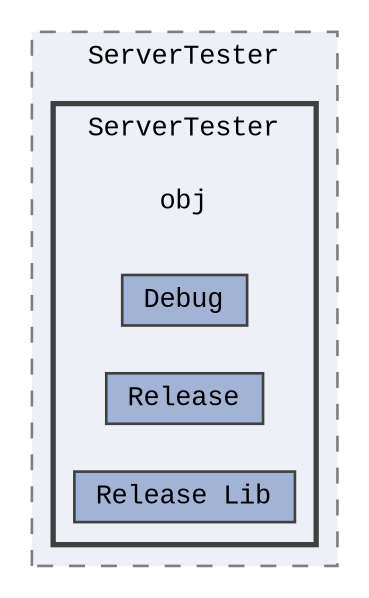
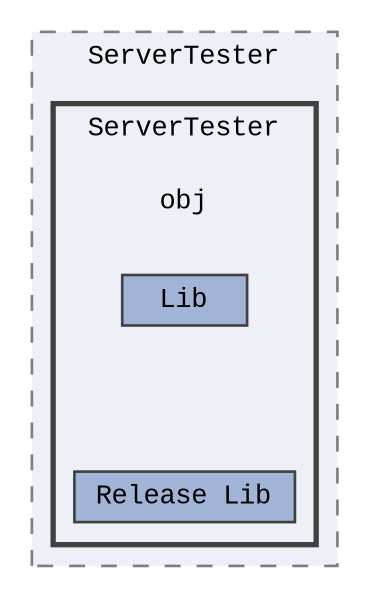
(185, 300) -> (185, 300)
(185, 399) -> none
